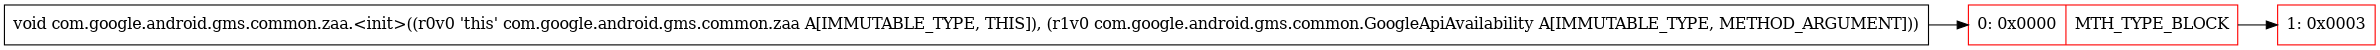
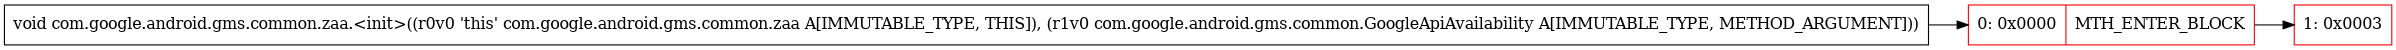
(2152, 24) -> (2160, 24)
